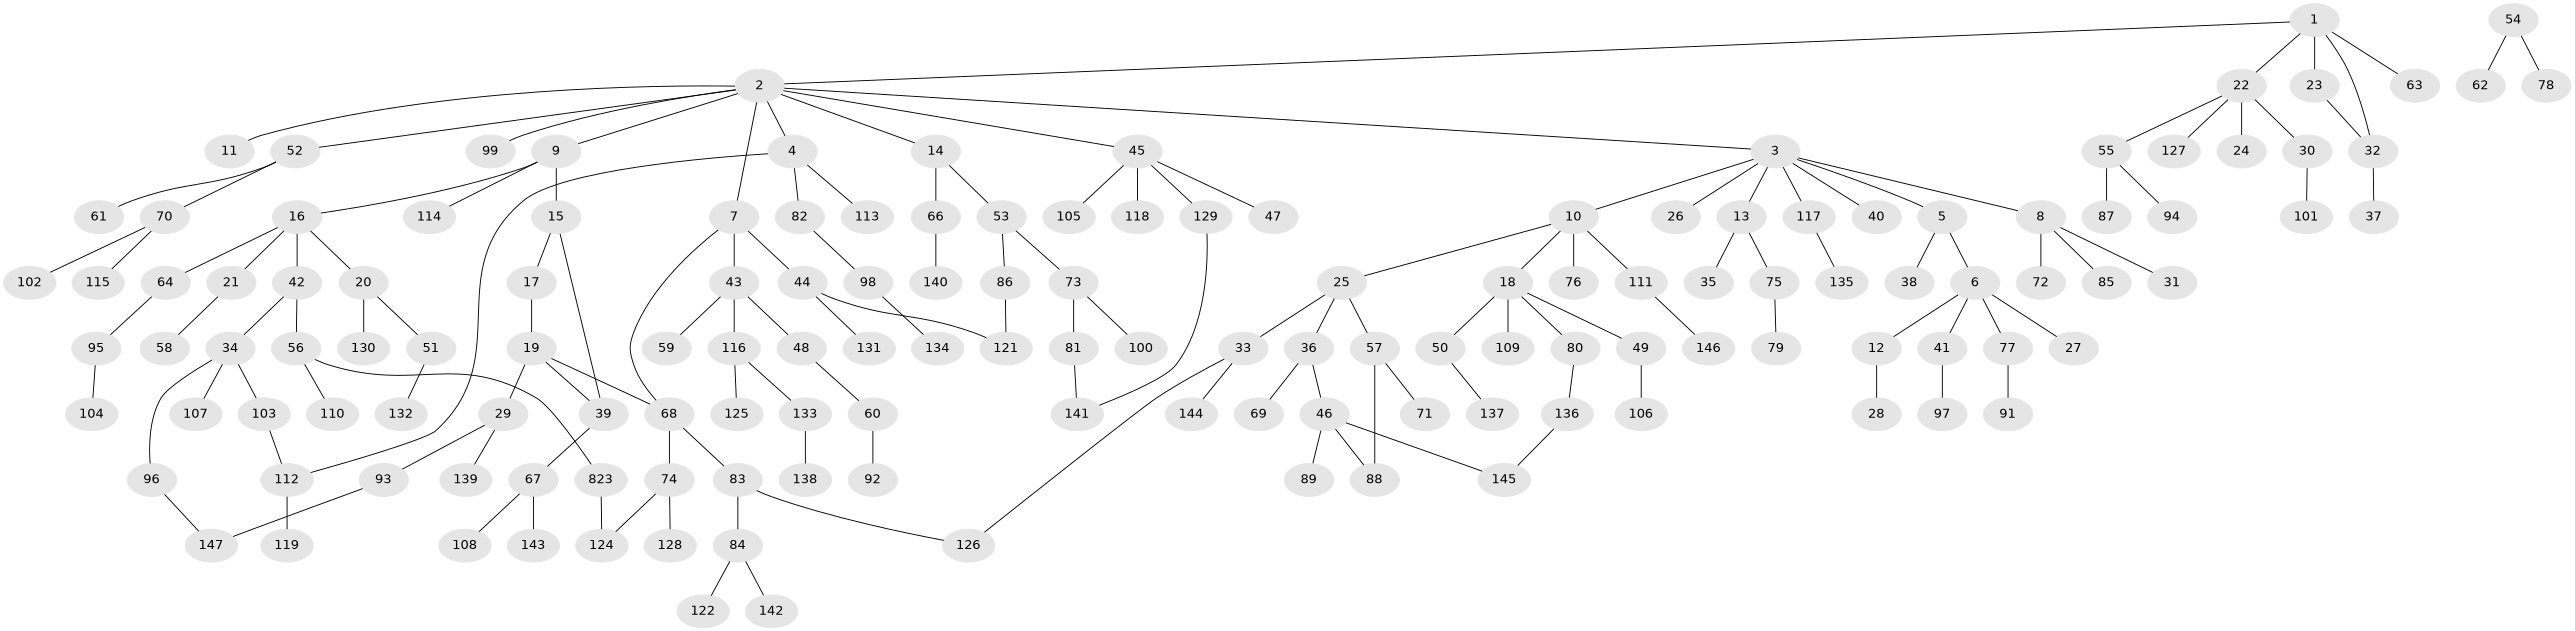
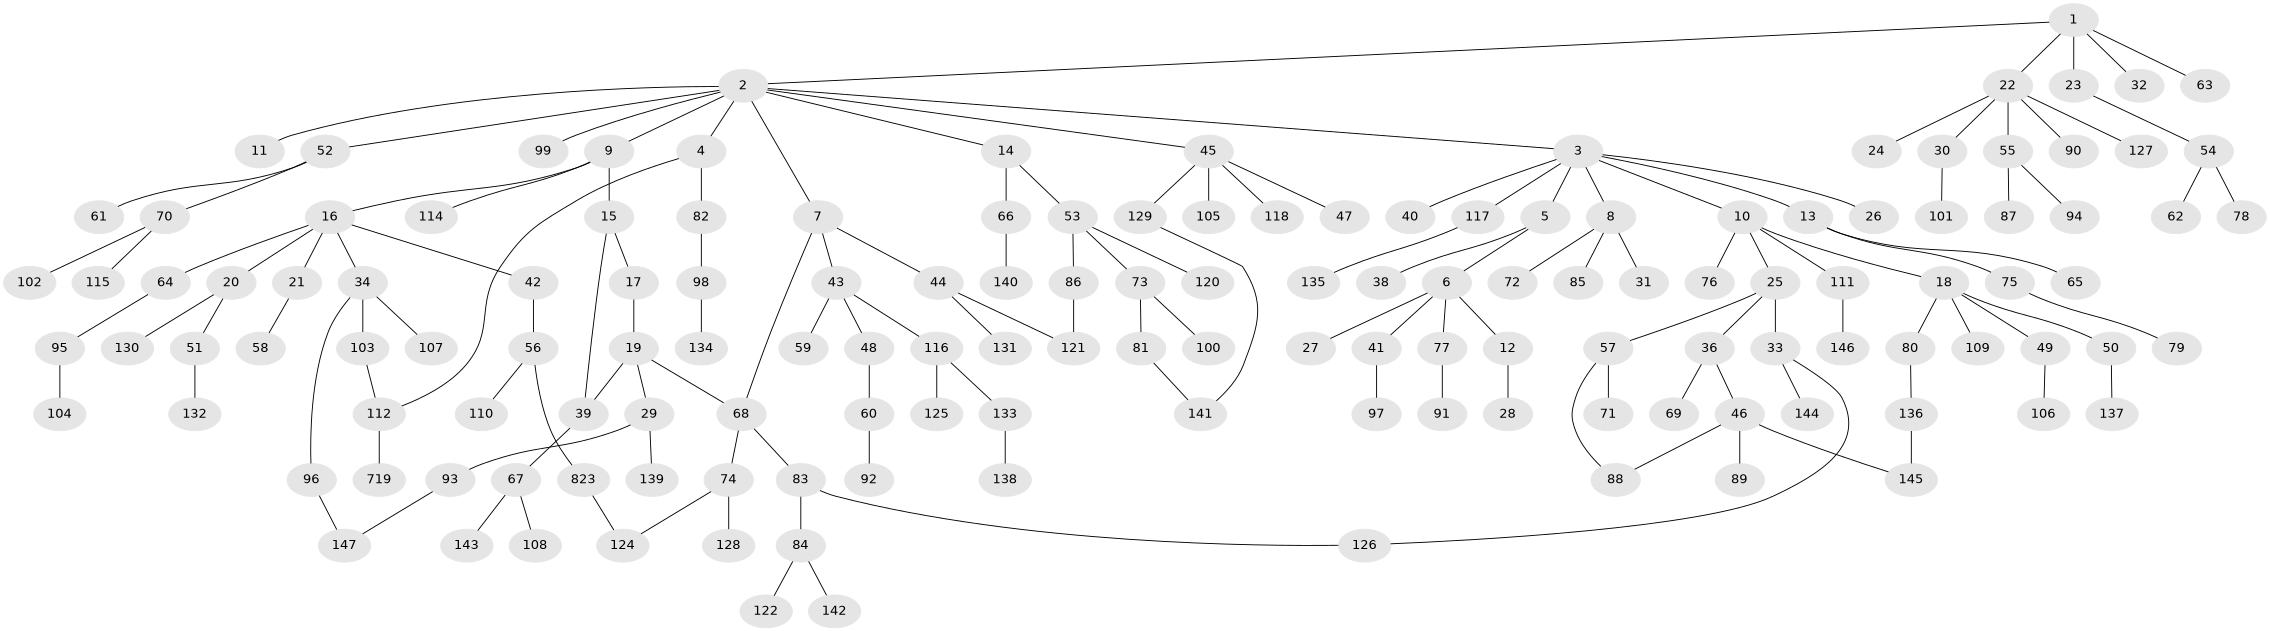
(2344, 119) -> (2141, 119)
none -> (2074, 151)
(867, 217) -> none
(2374, 217) -> none
none -> (1208, 283)
(1709, 283) -> (2076, 283)
(264, 316) -> (346, 250)
(287, 546) -> (379, 480)
